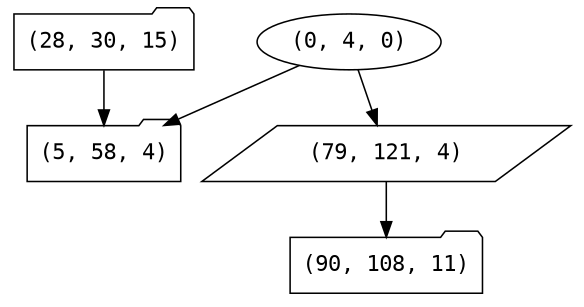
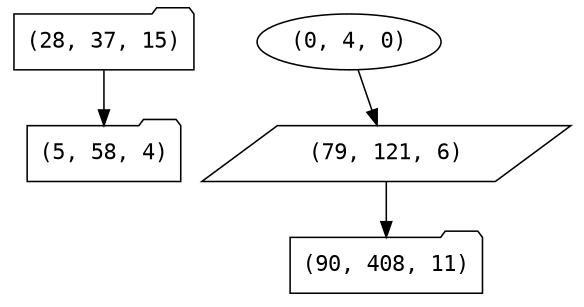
(104, 42) -> (104, 42)
(239, 92) -> none
(386, 154) -> (386, 154)
(386, 265) -> (386, 265)
